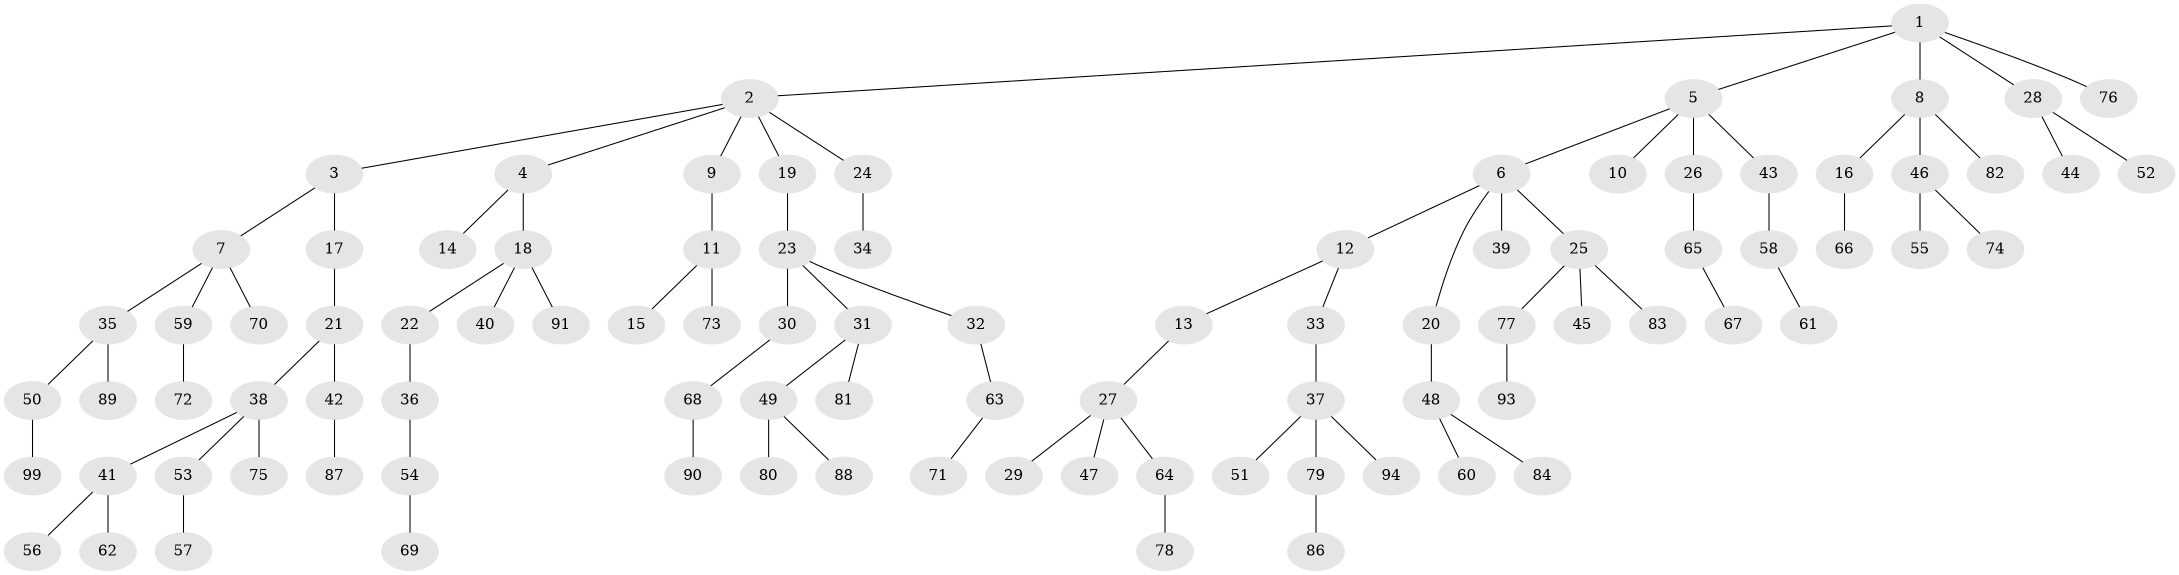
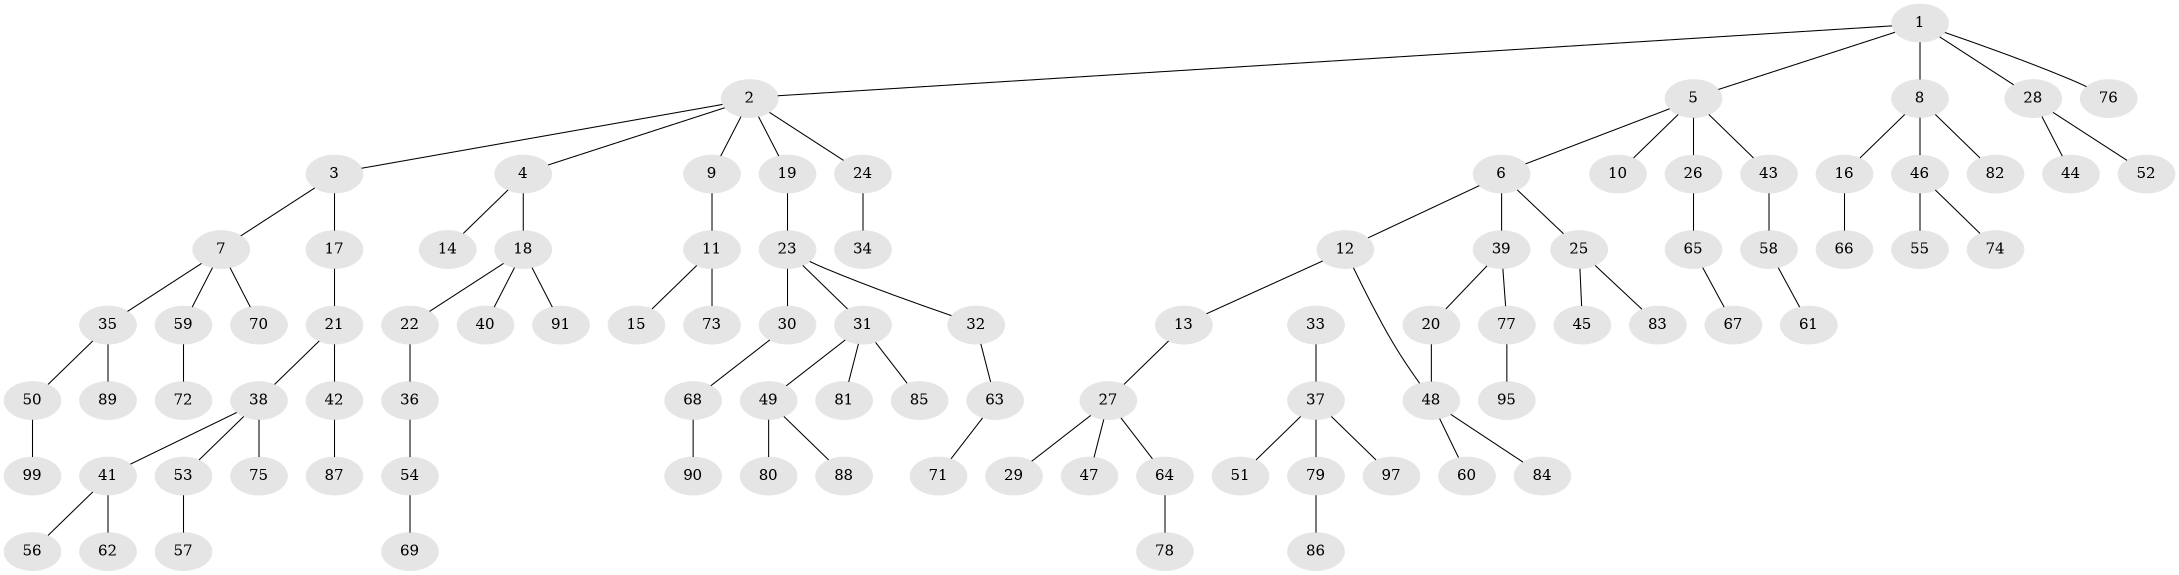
(1457, 246) -> (1466, 287)
(1331, 287) -> (1384, 327)
(1543, 287) -> (1504, 287)
none -> (920, 401)
(1507, 401) -> (1507, 401)
(1392, 476) -> (1392, 476)
